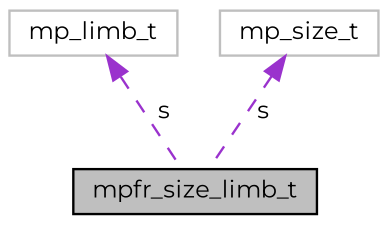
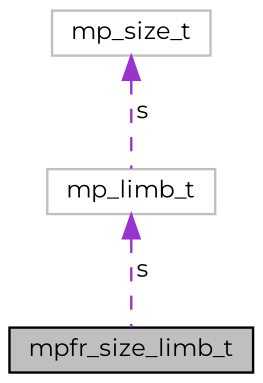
(240, 122) -> (131, 125)
